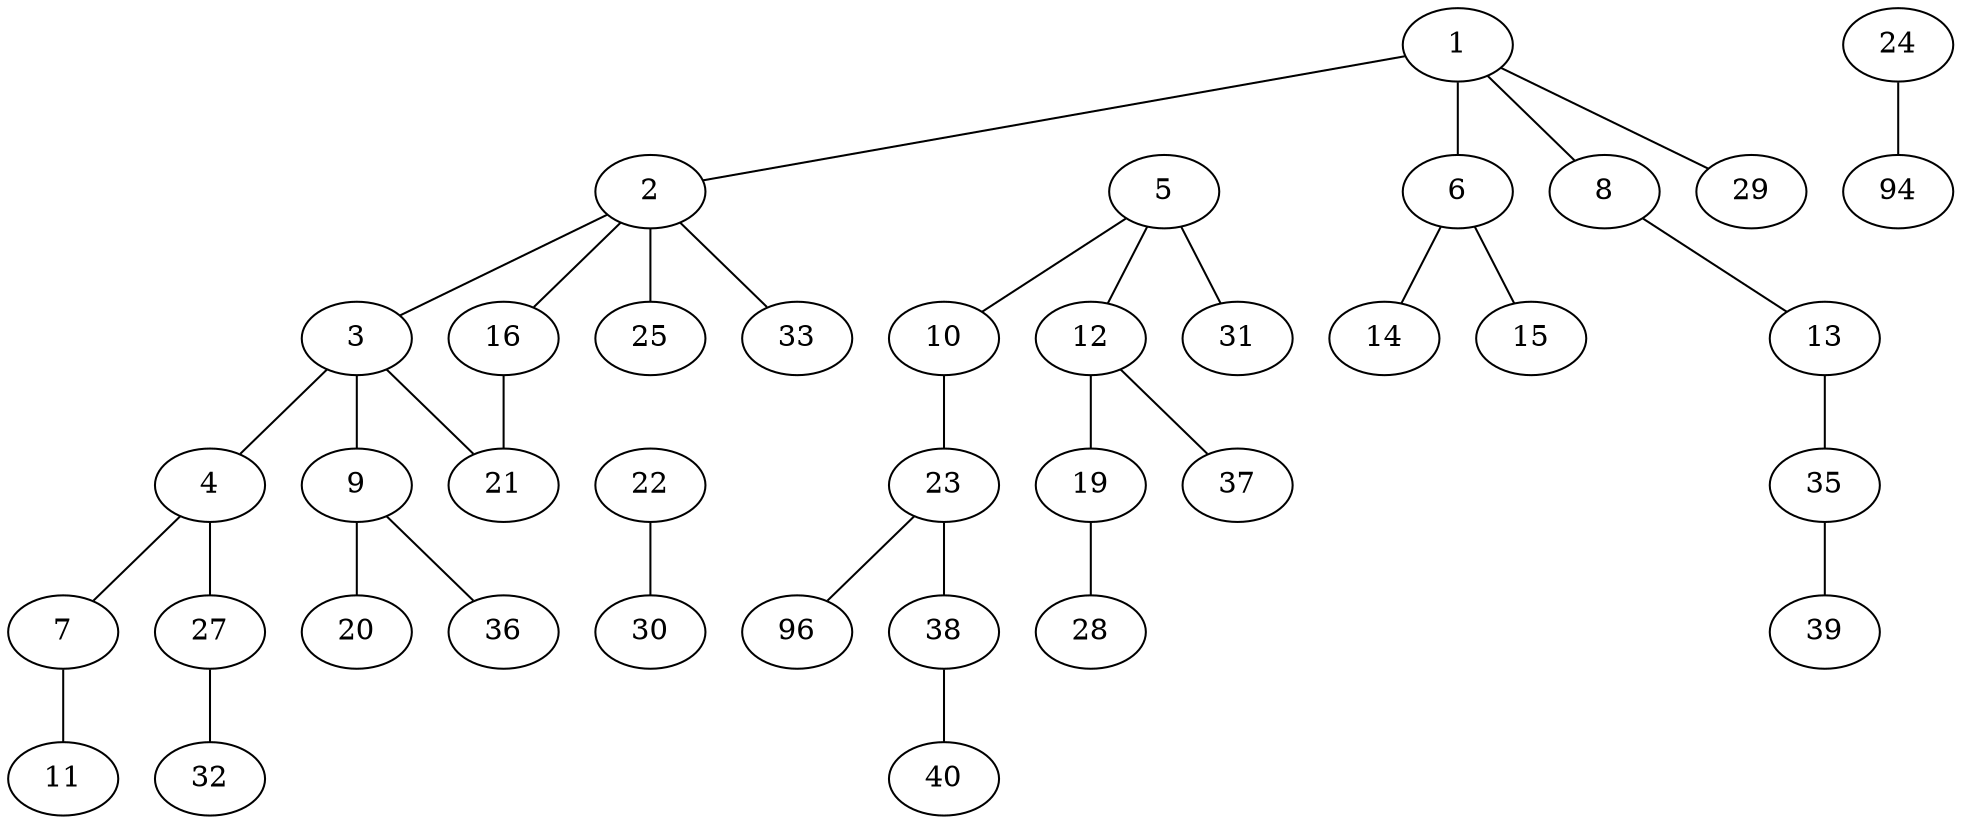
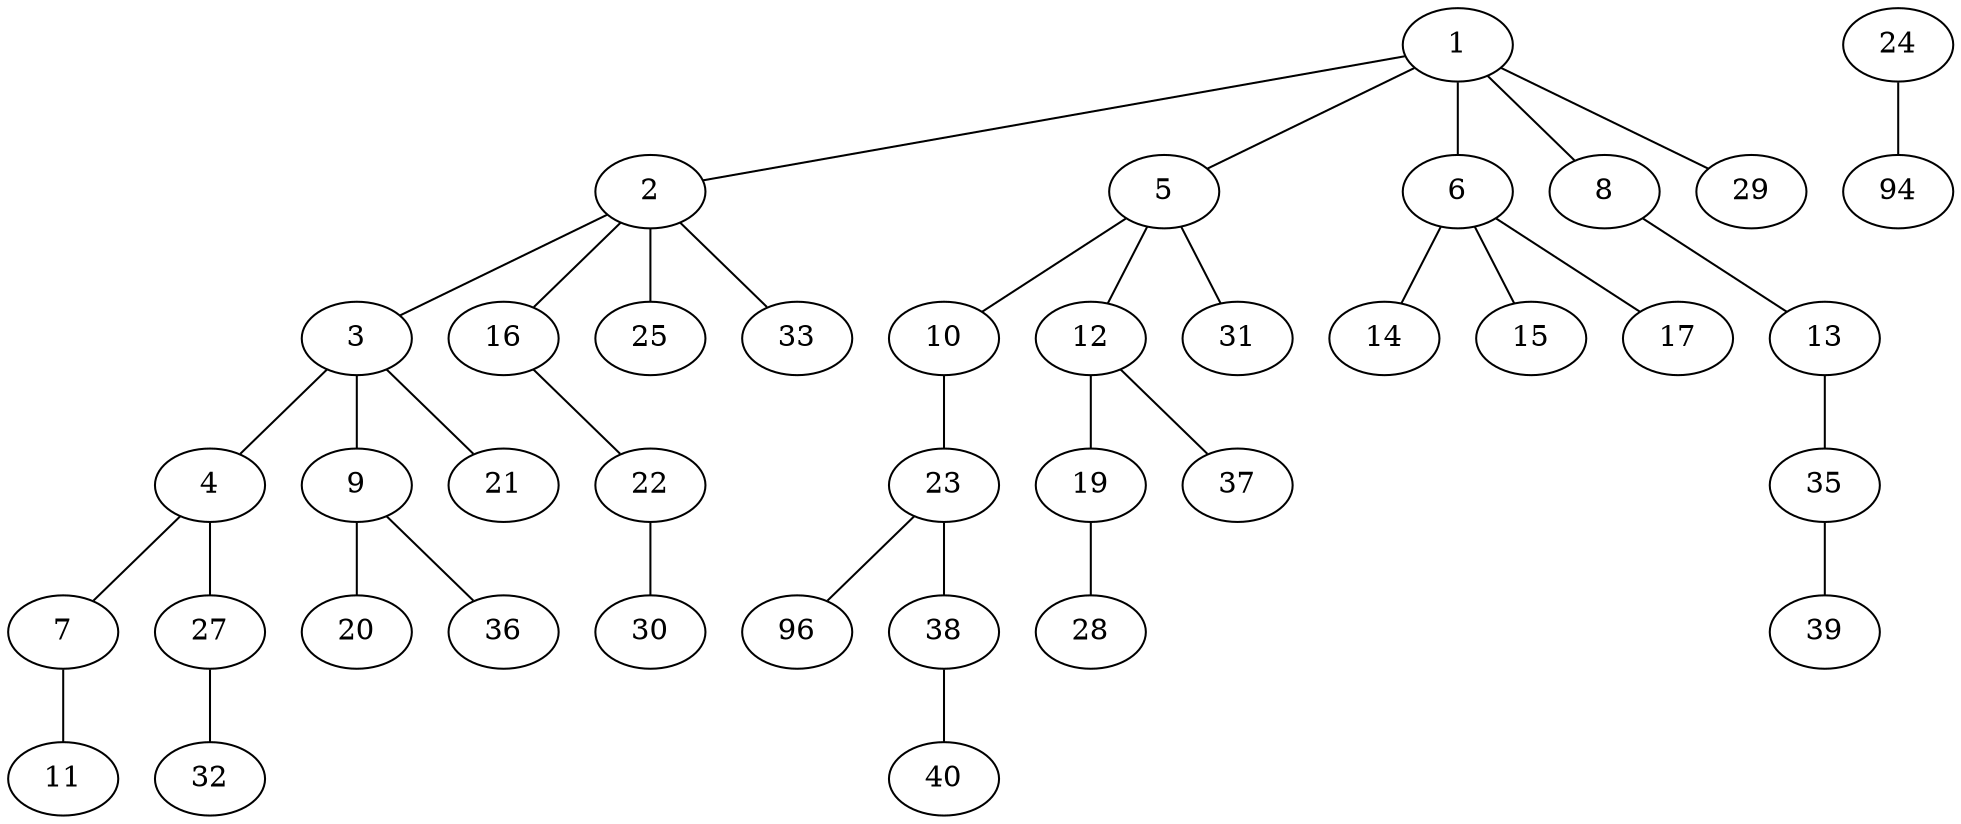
none -> (1311, 118)
none -> (1678, 338)
(504, 412) -> (577, 412)
